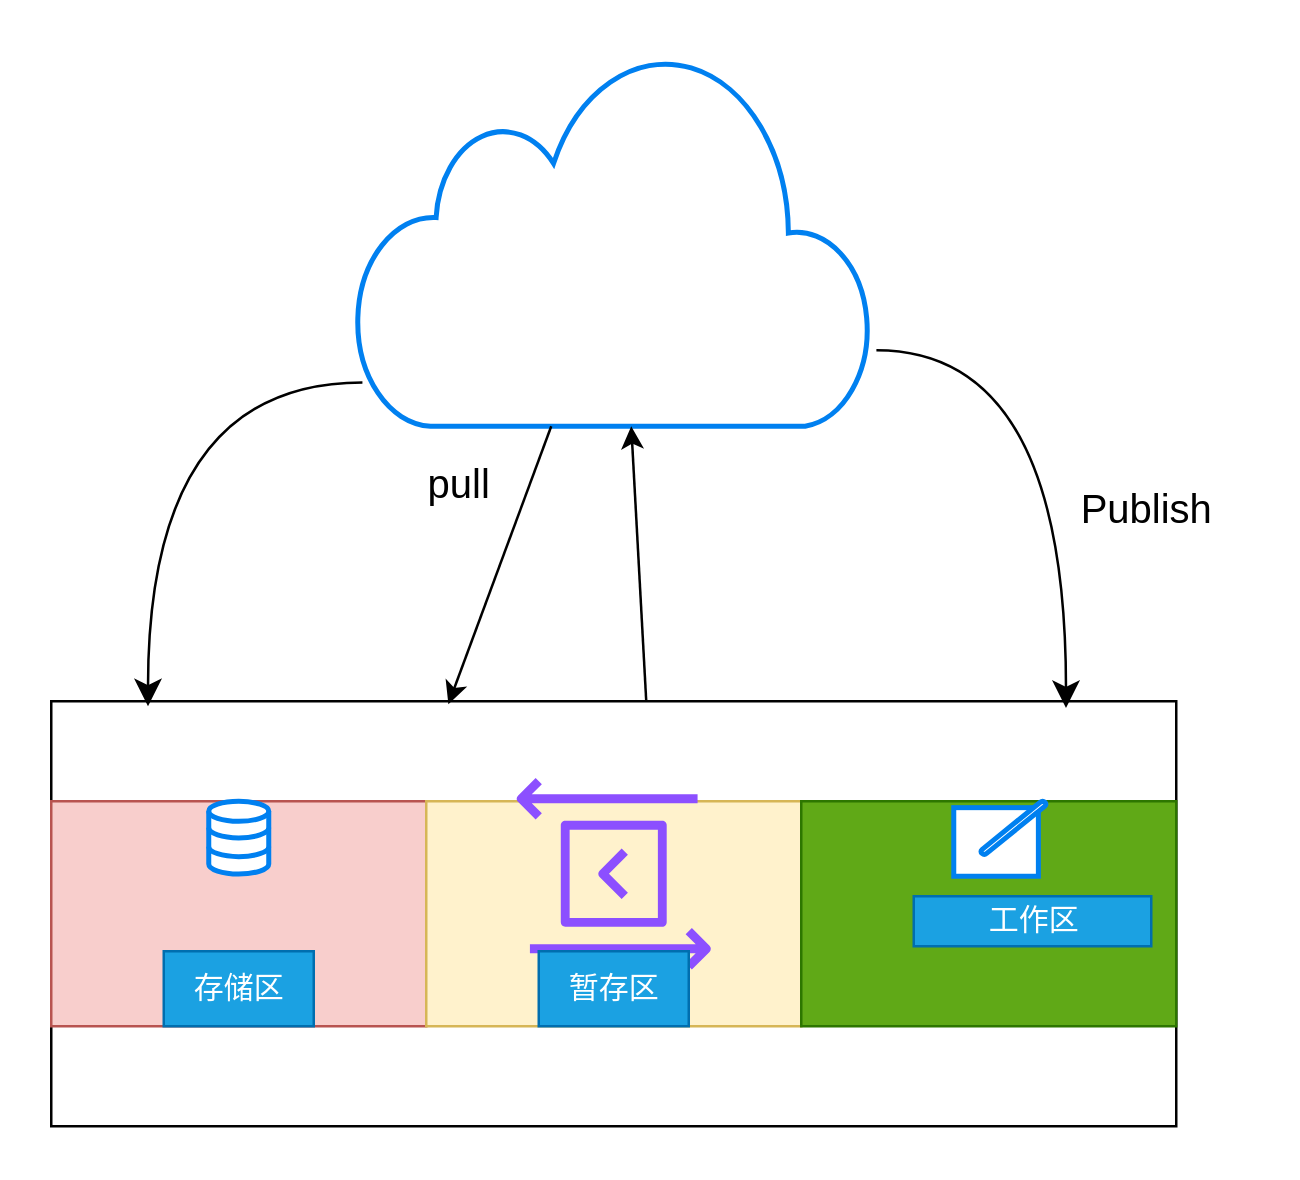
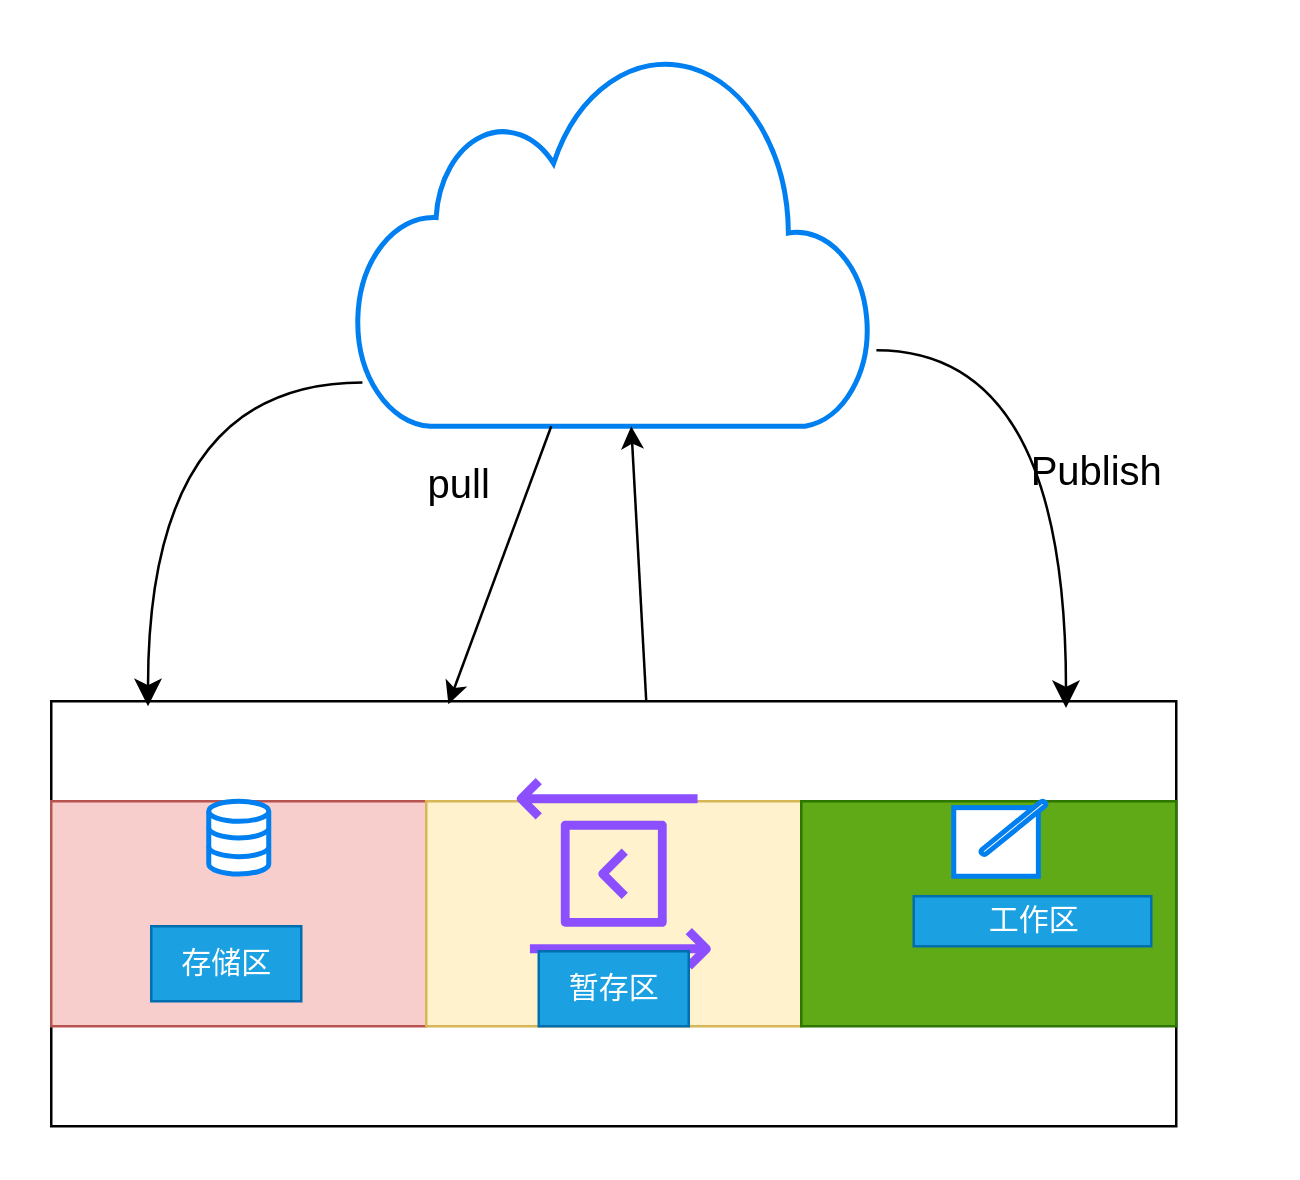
(1146, 509) -> (1096, 471)
(239, 989) -> (226, 964)
